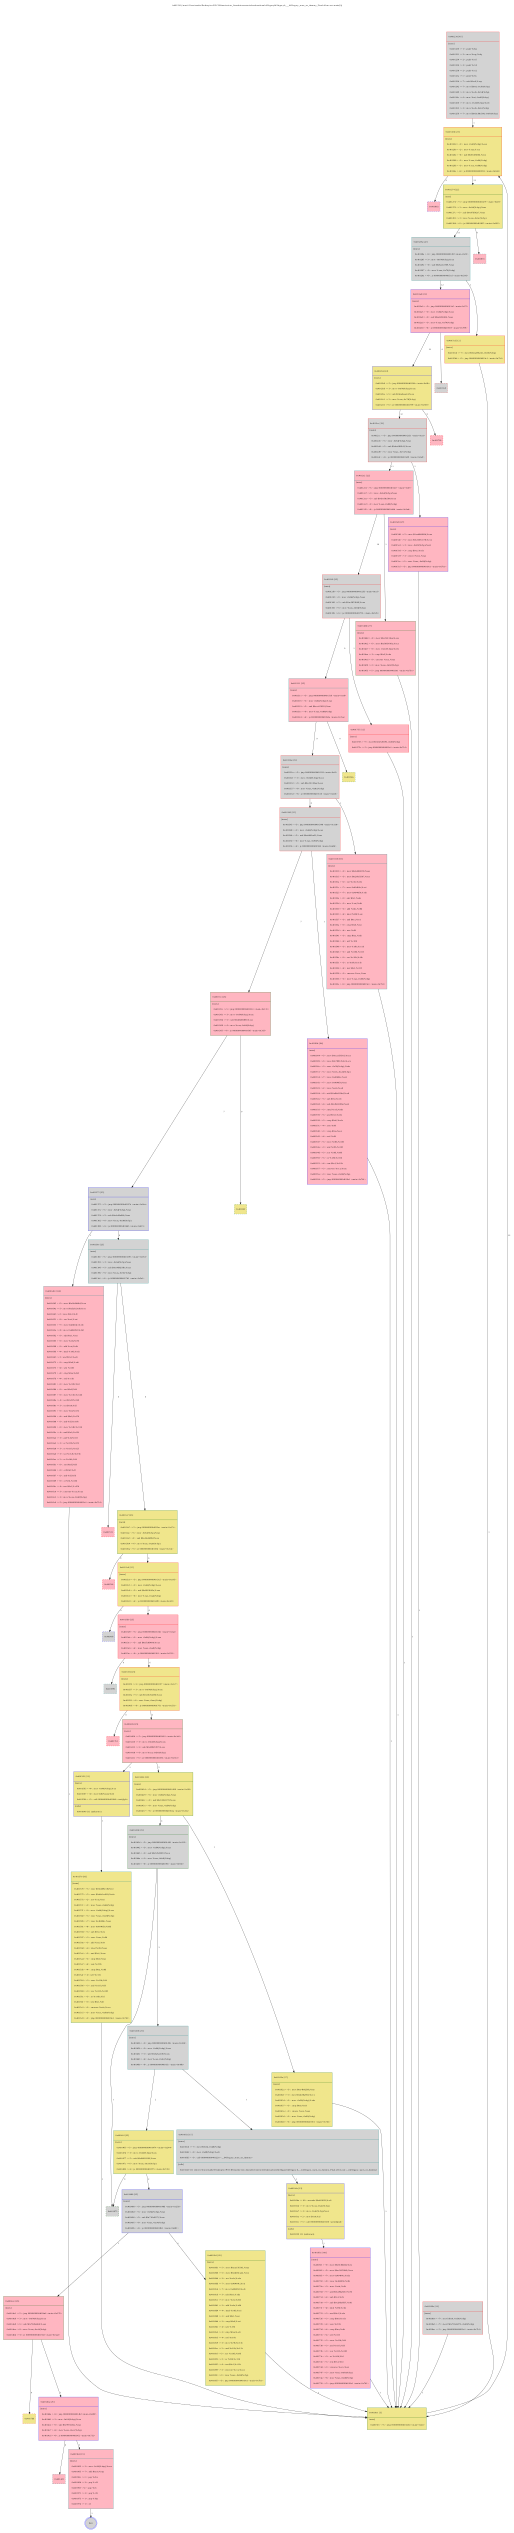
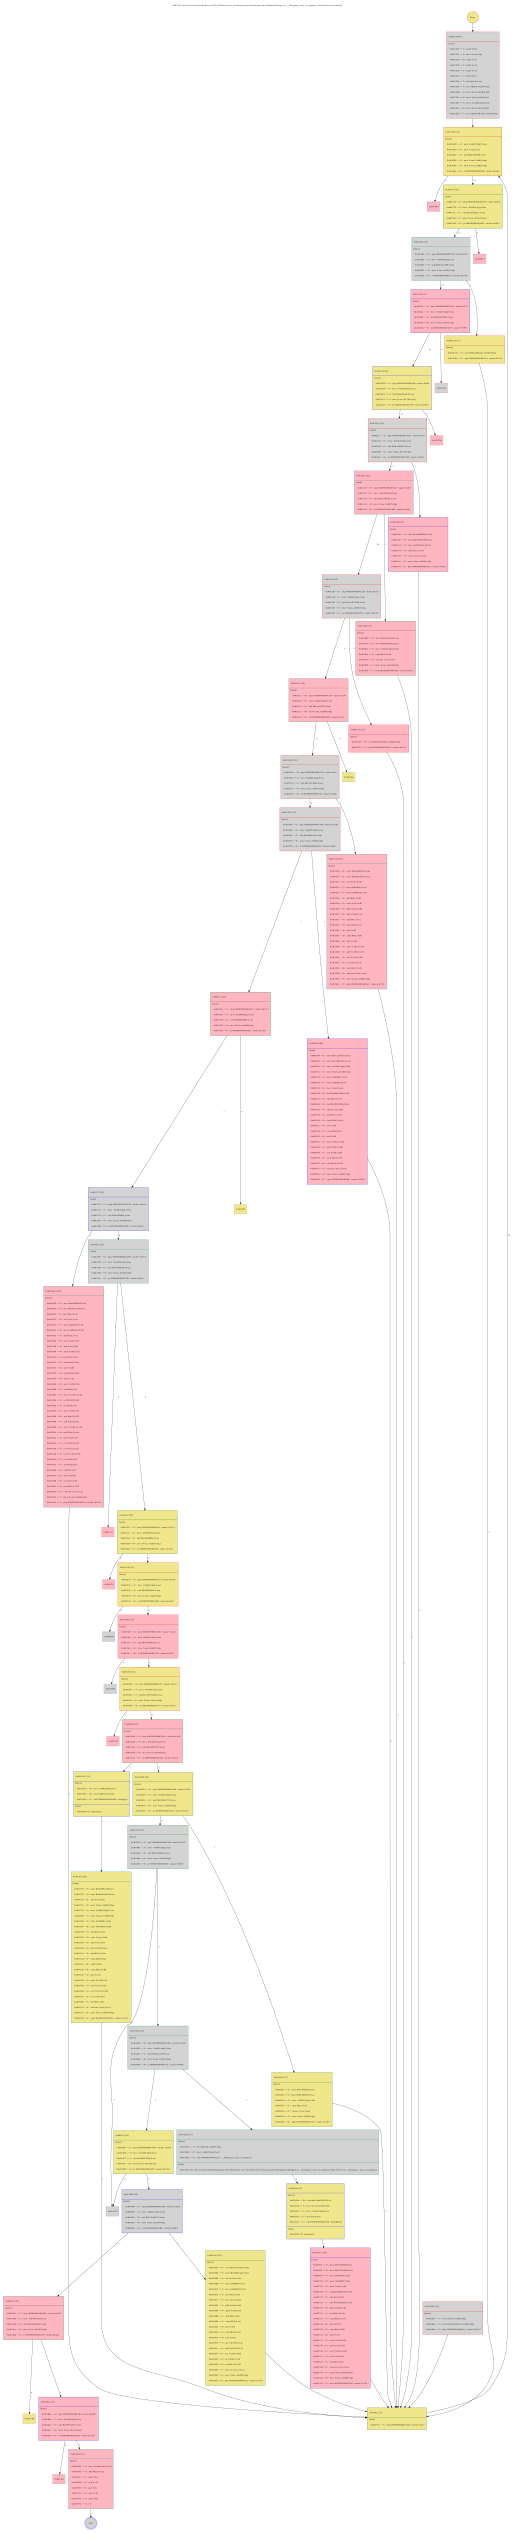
none -> (473, 17)
